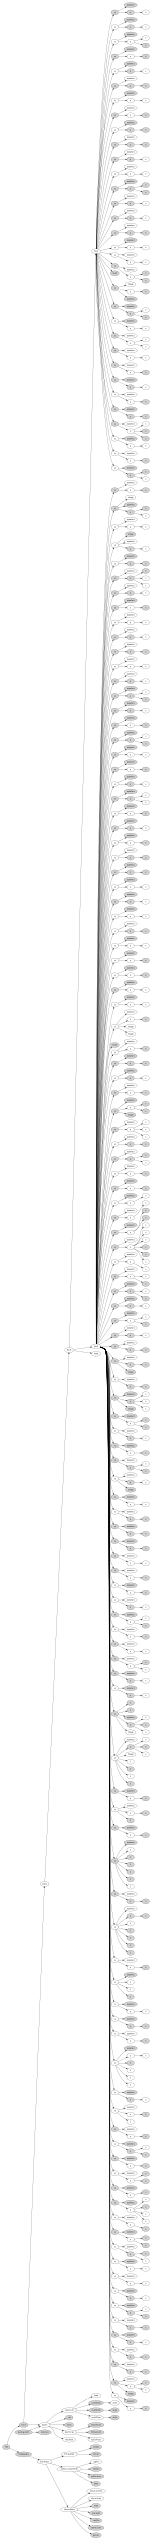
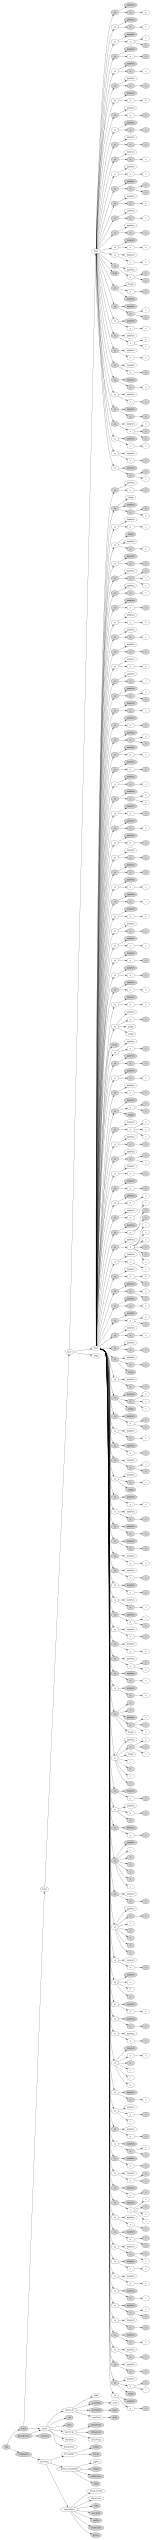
none -> (69, 2447)
